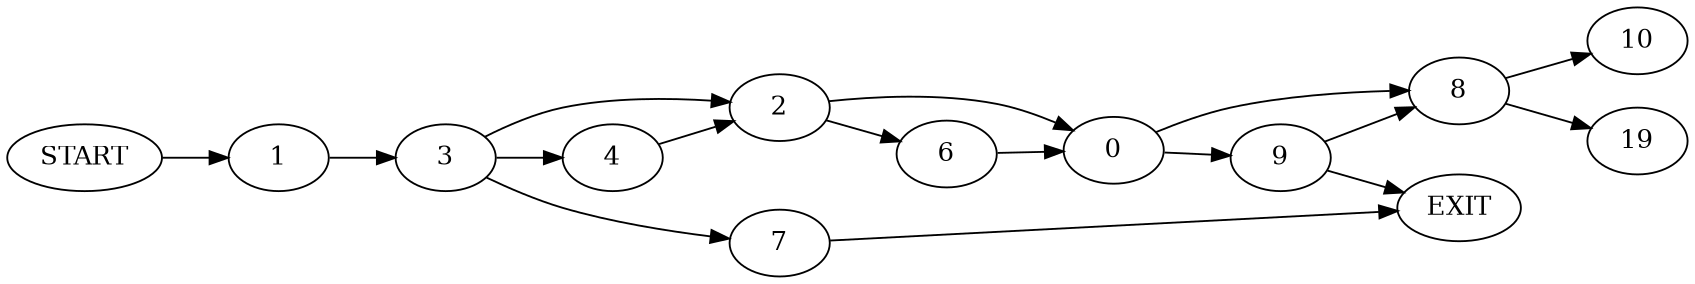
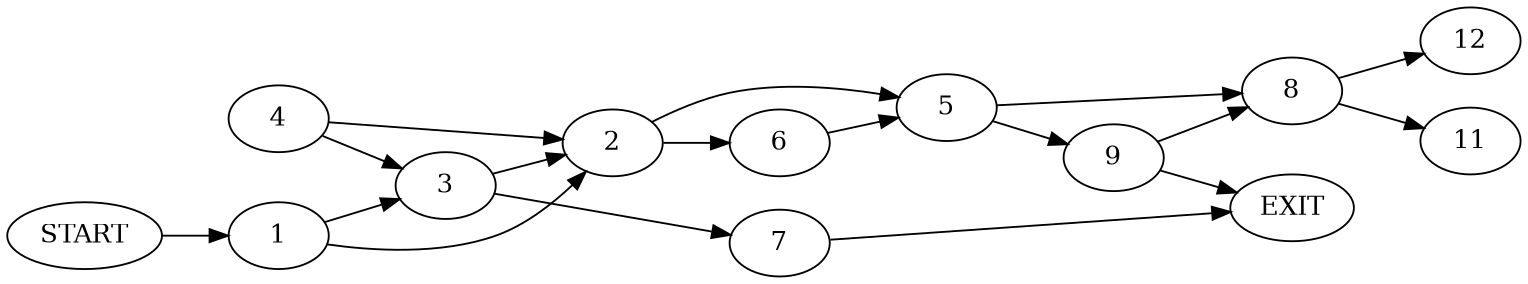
(1638, 41) -> (1471, 41)
(1638, 141) -> (1471, 141)
(1114, 150) -> (947, 108)
(520, 158) -> (354, 149)
none -> (458, 245)
